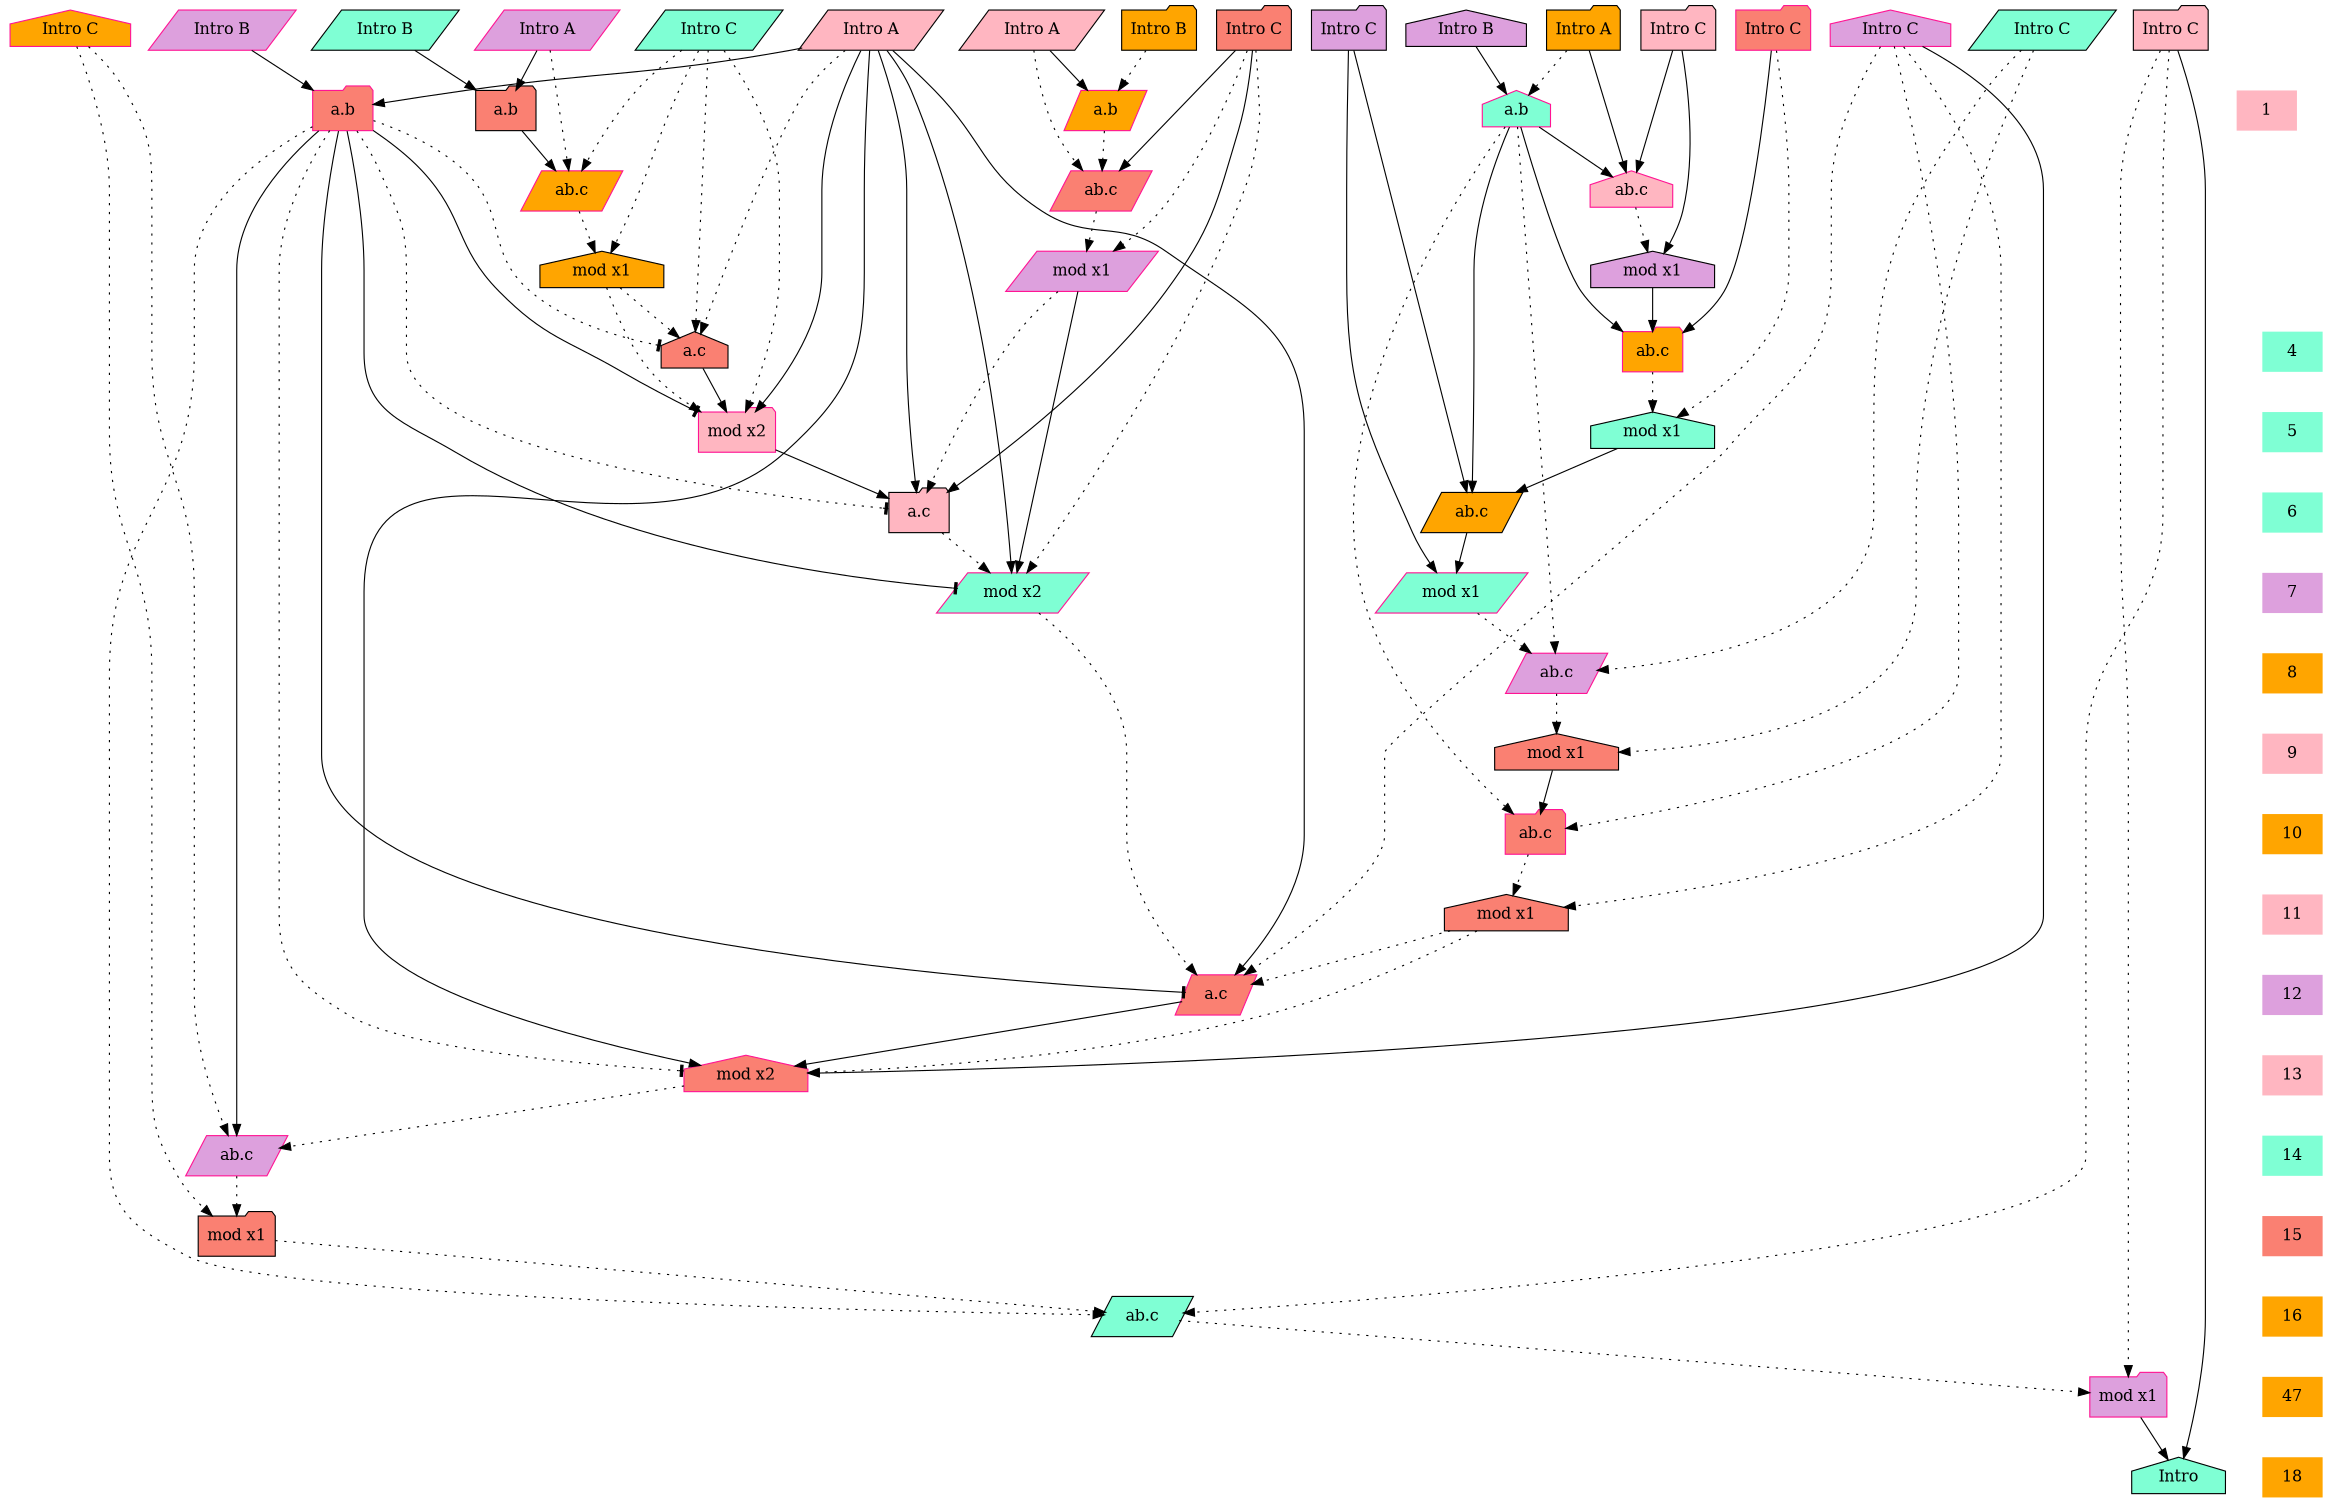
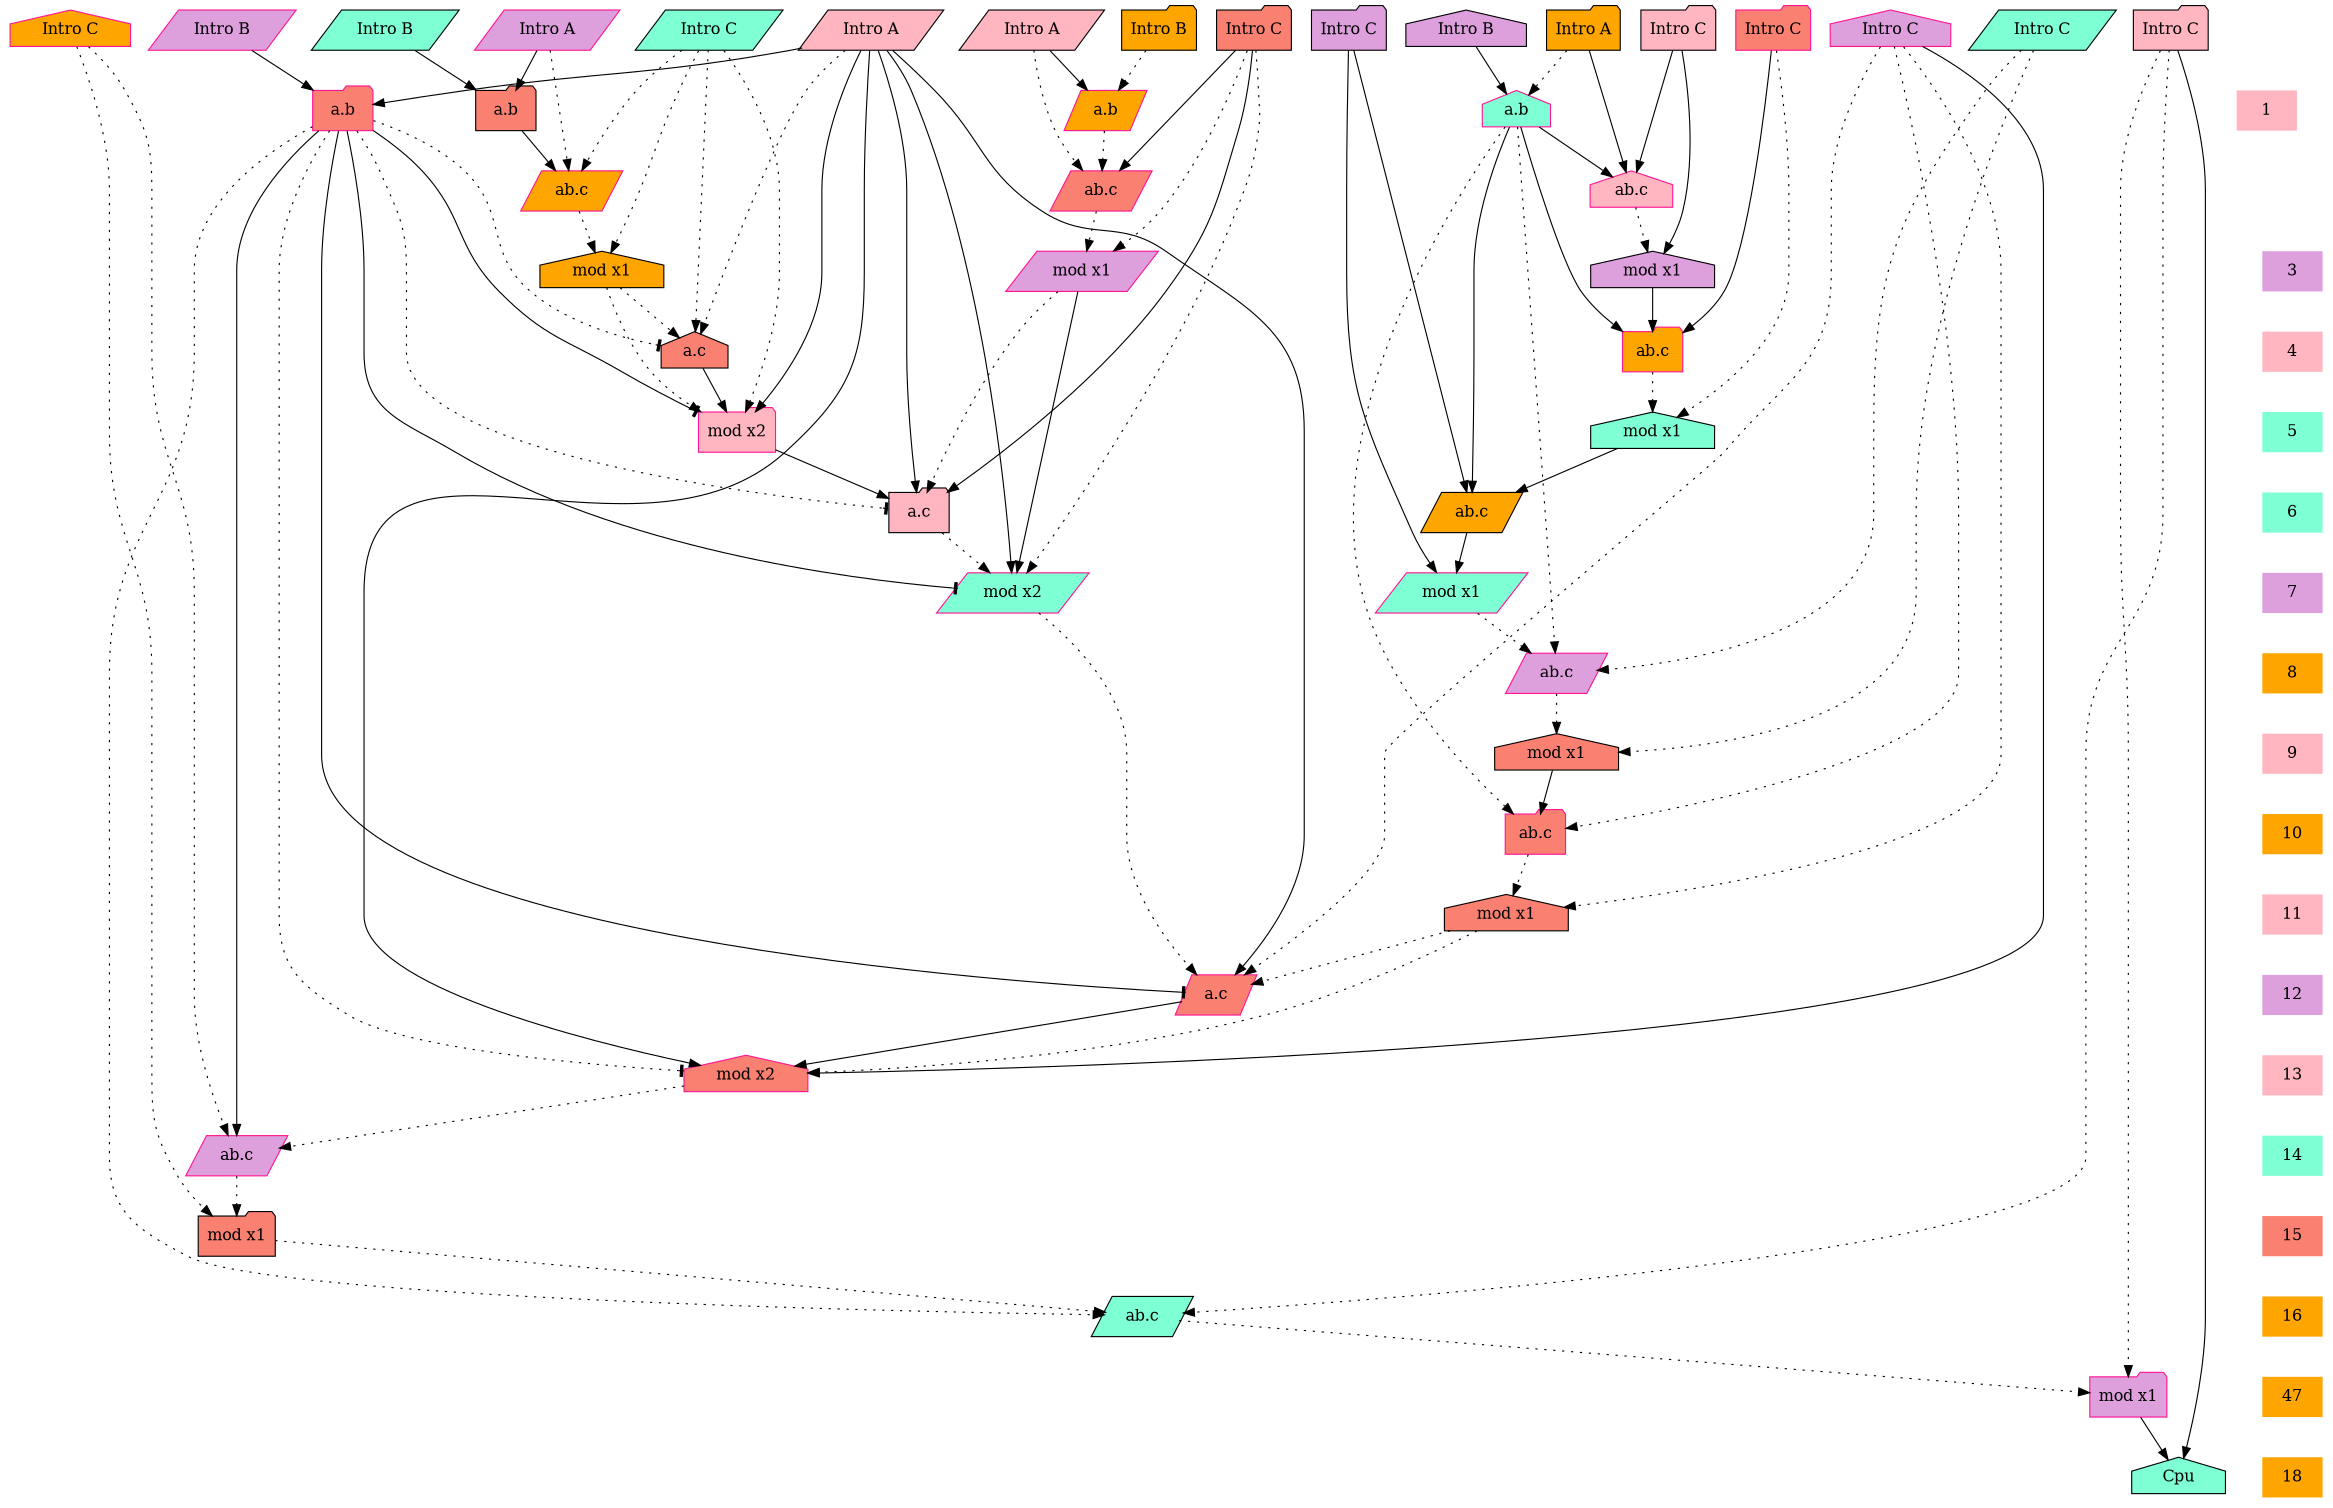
none -> (2293, 271)
(2293, 352) -> (2293, 352)
(2179, 1477) -> (2179, 1477)
